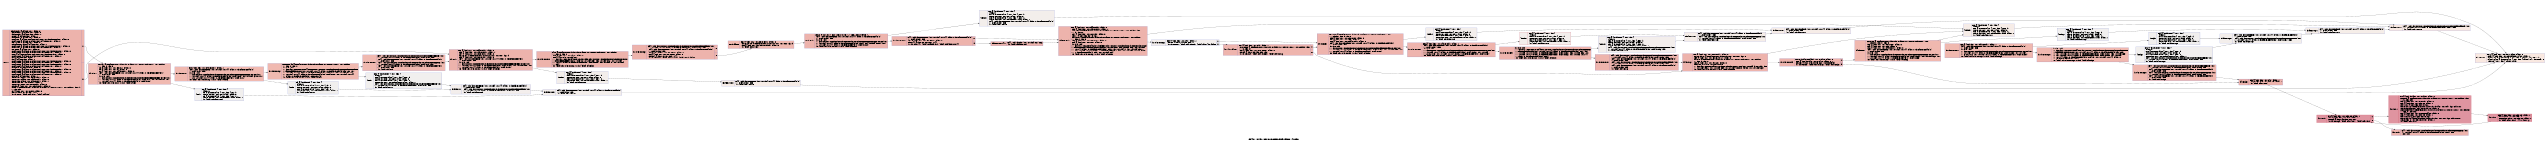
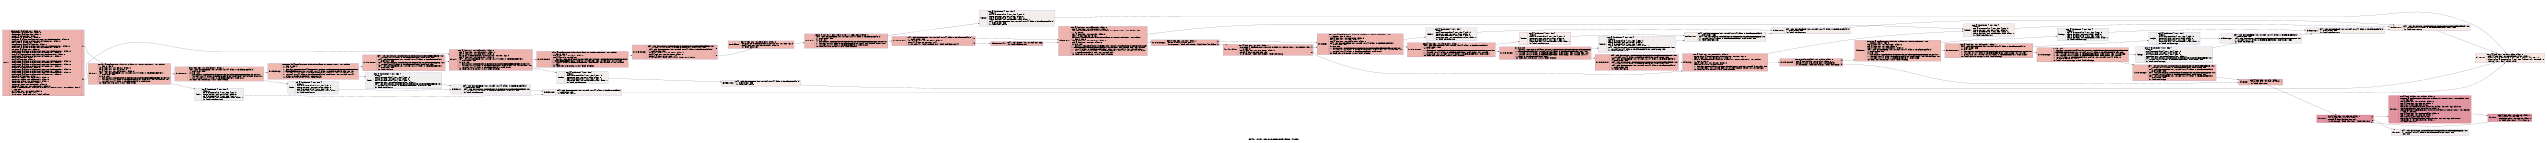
(1950, 38) -> (1942, 51)
(1185, 43) -> (1185, 43)
(2430, 132) -> (2430, 132)
